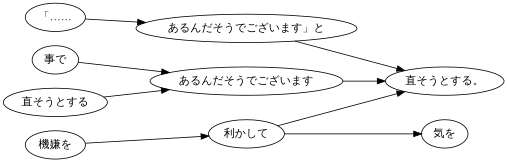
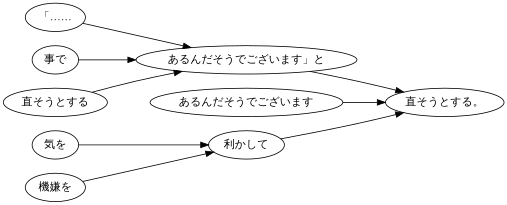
(120, 67) -> (103, 60)
(133, 94) -> (133, 82)
(349, 134) -> (140, 145)
